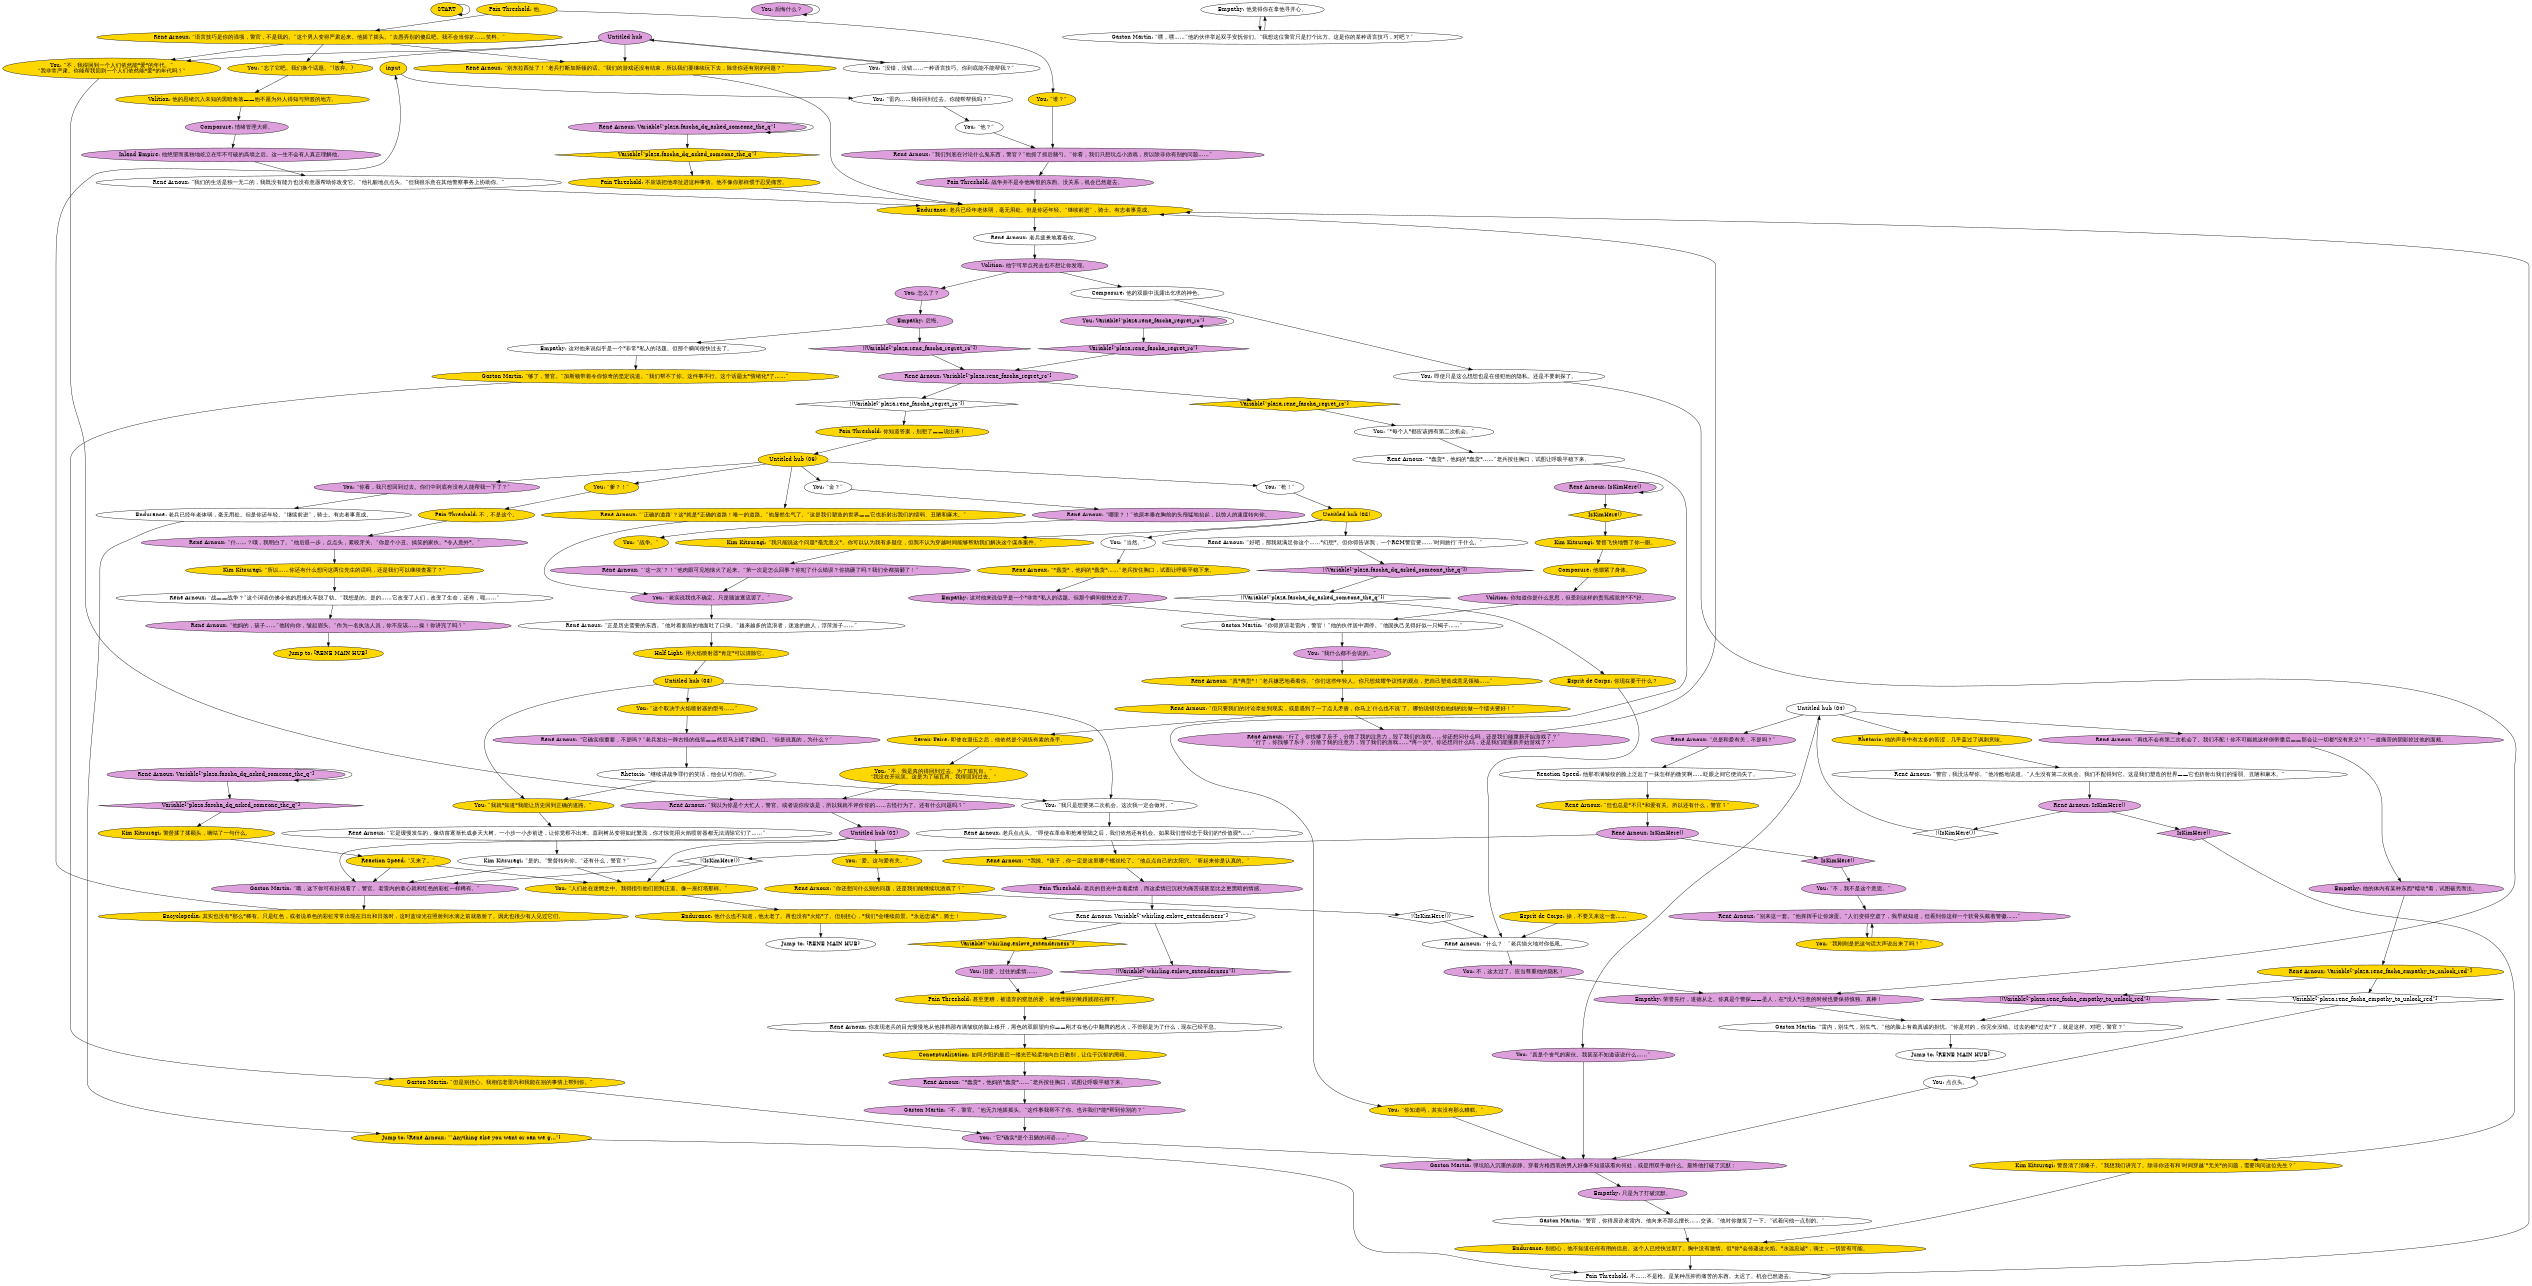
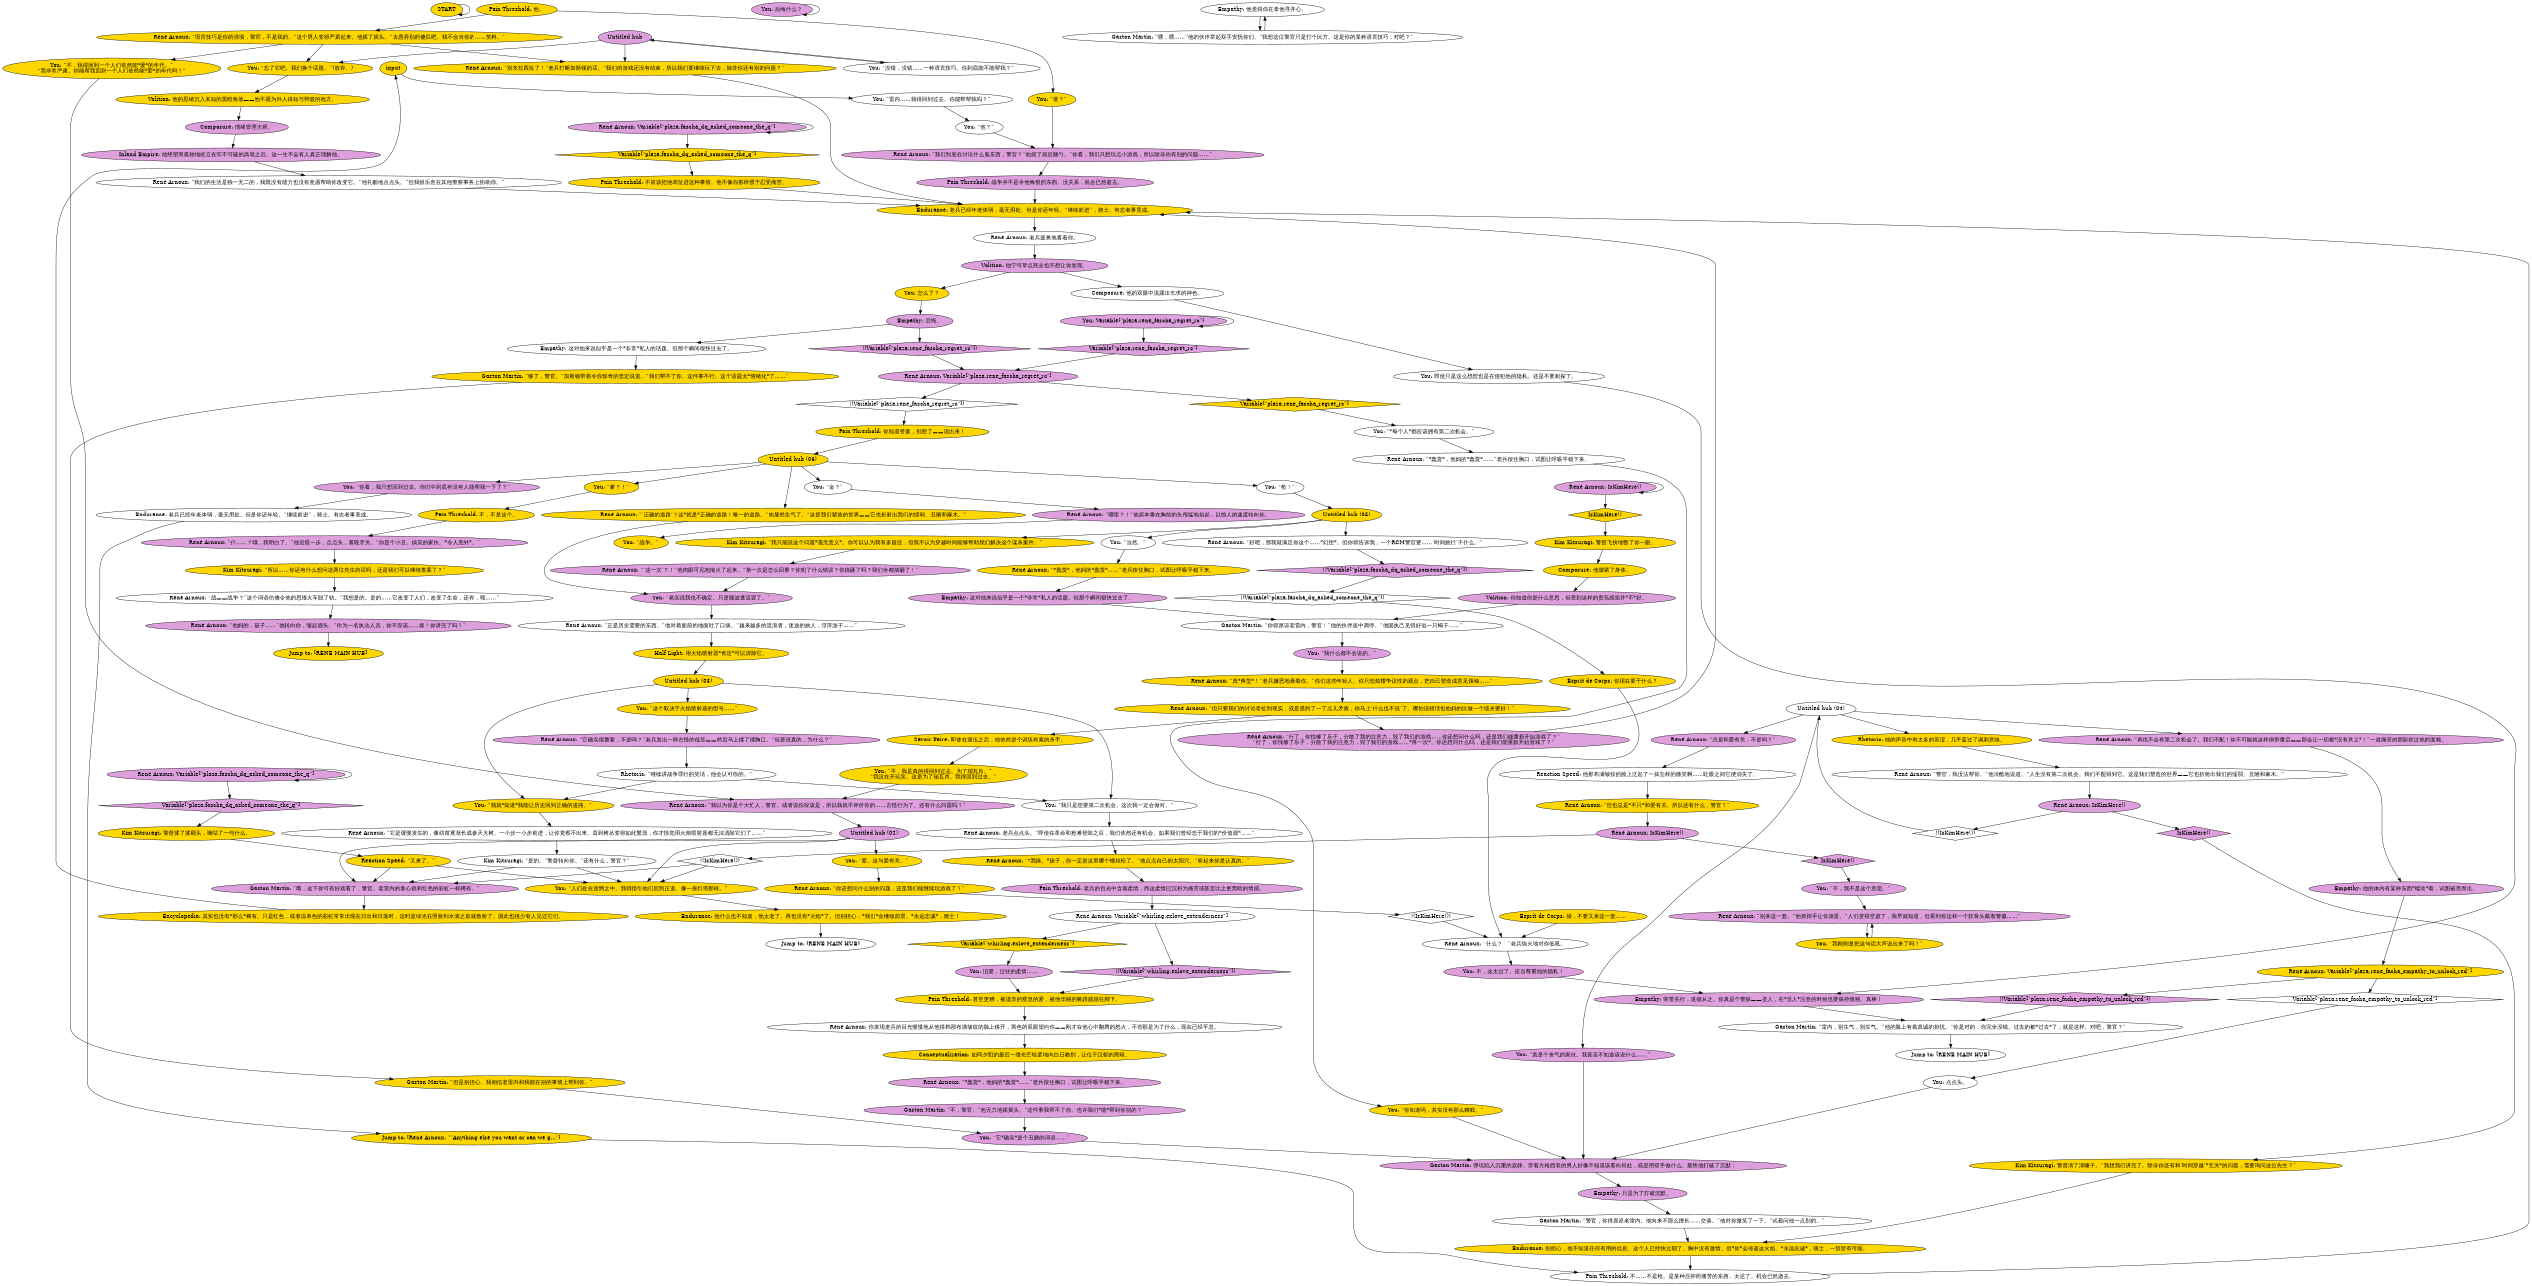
(396, 52) -> none
(922, 293) -> (922, 293)
